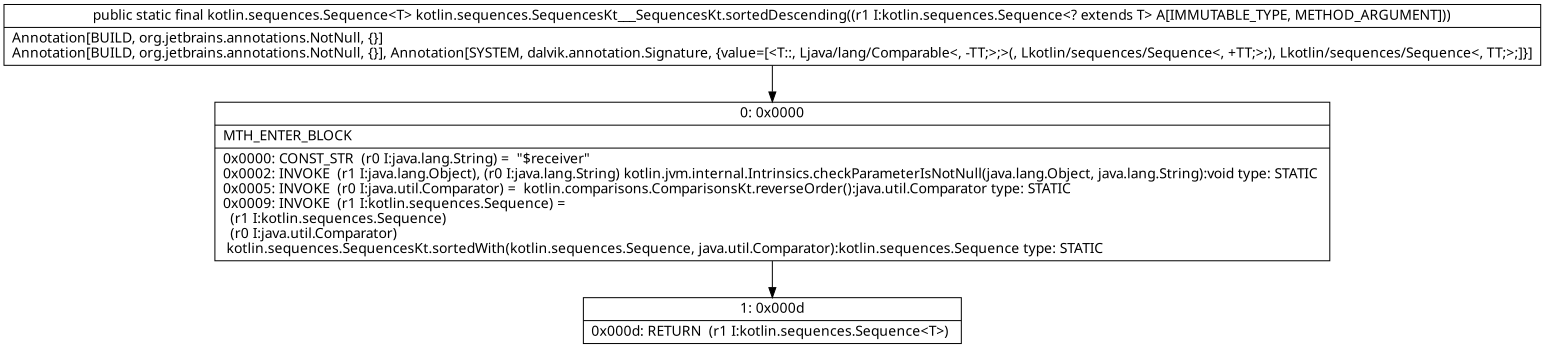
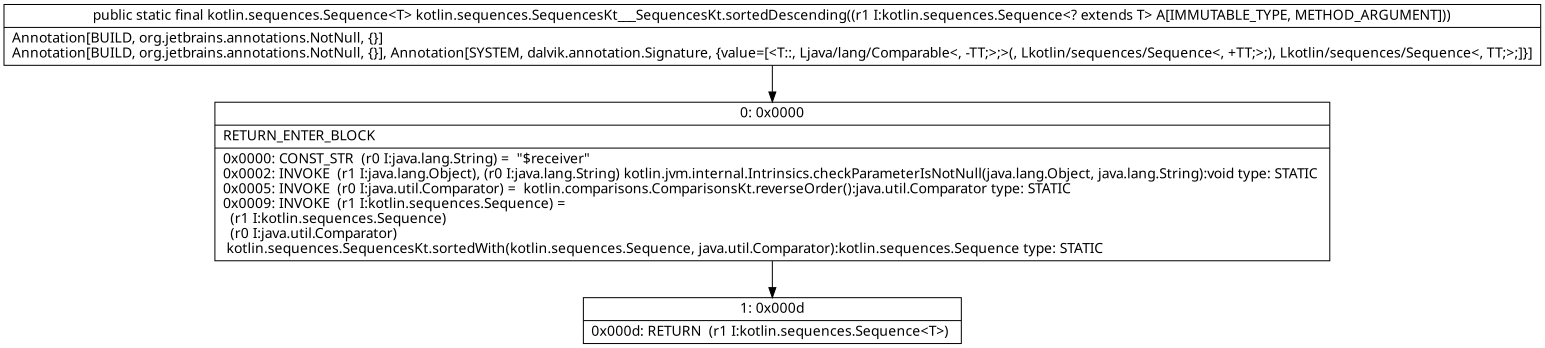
(288, 136) -> (300, 136)
